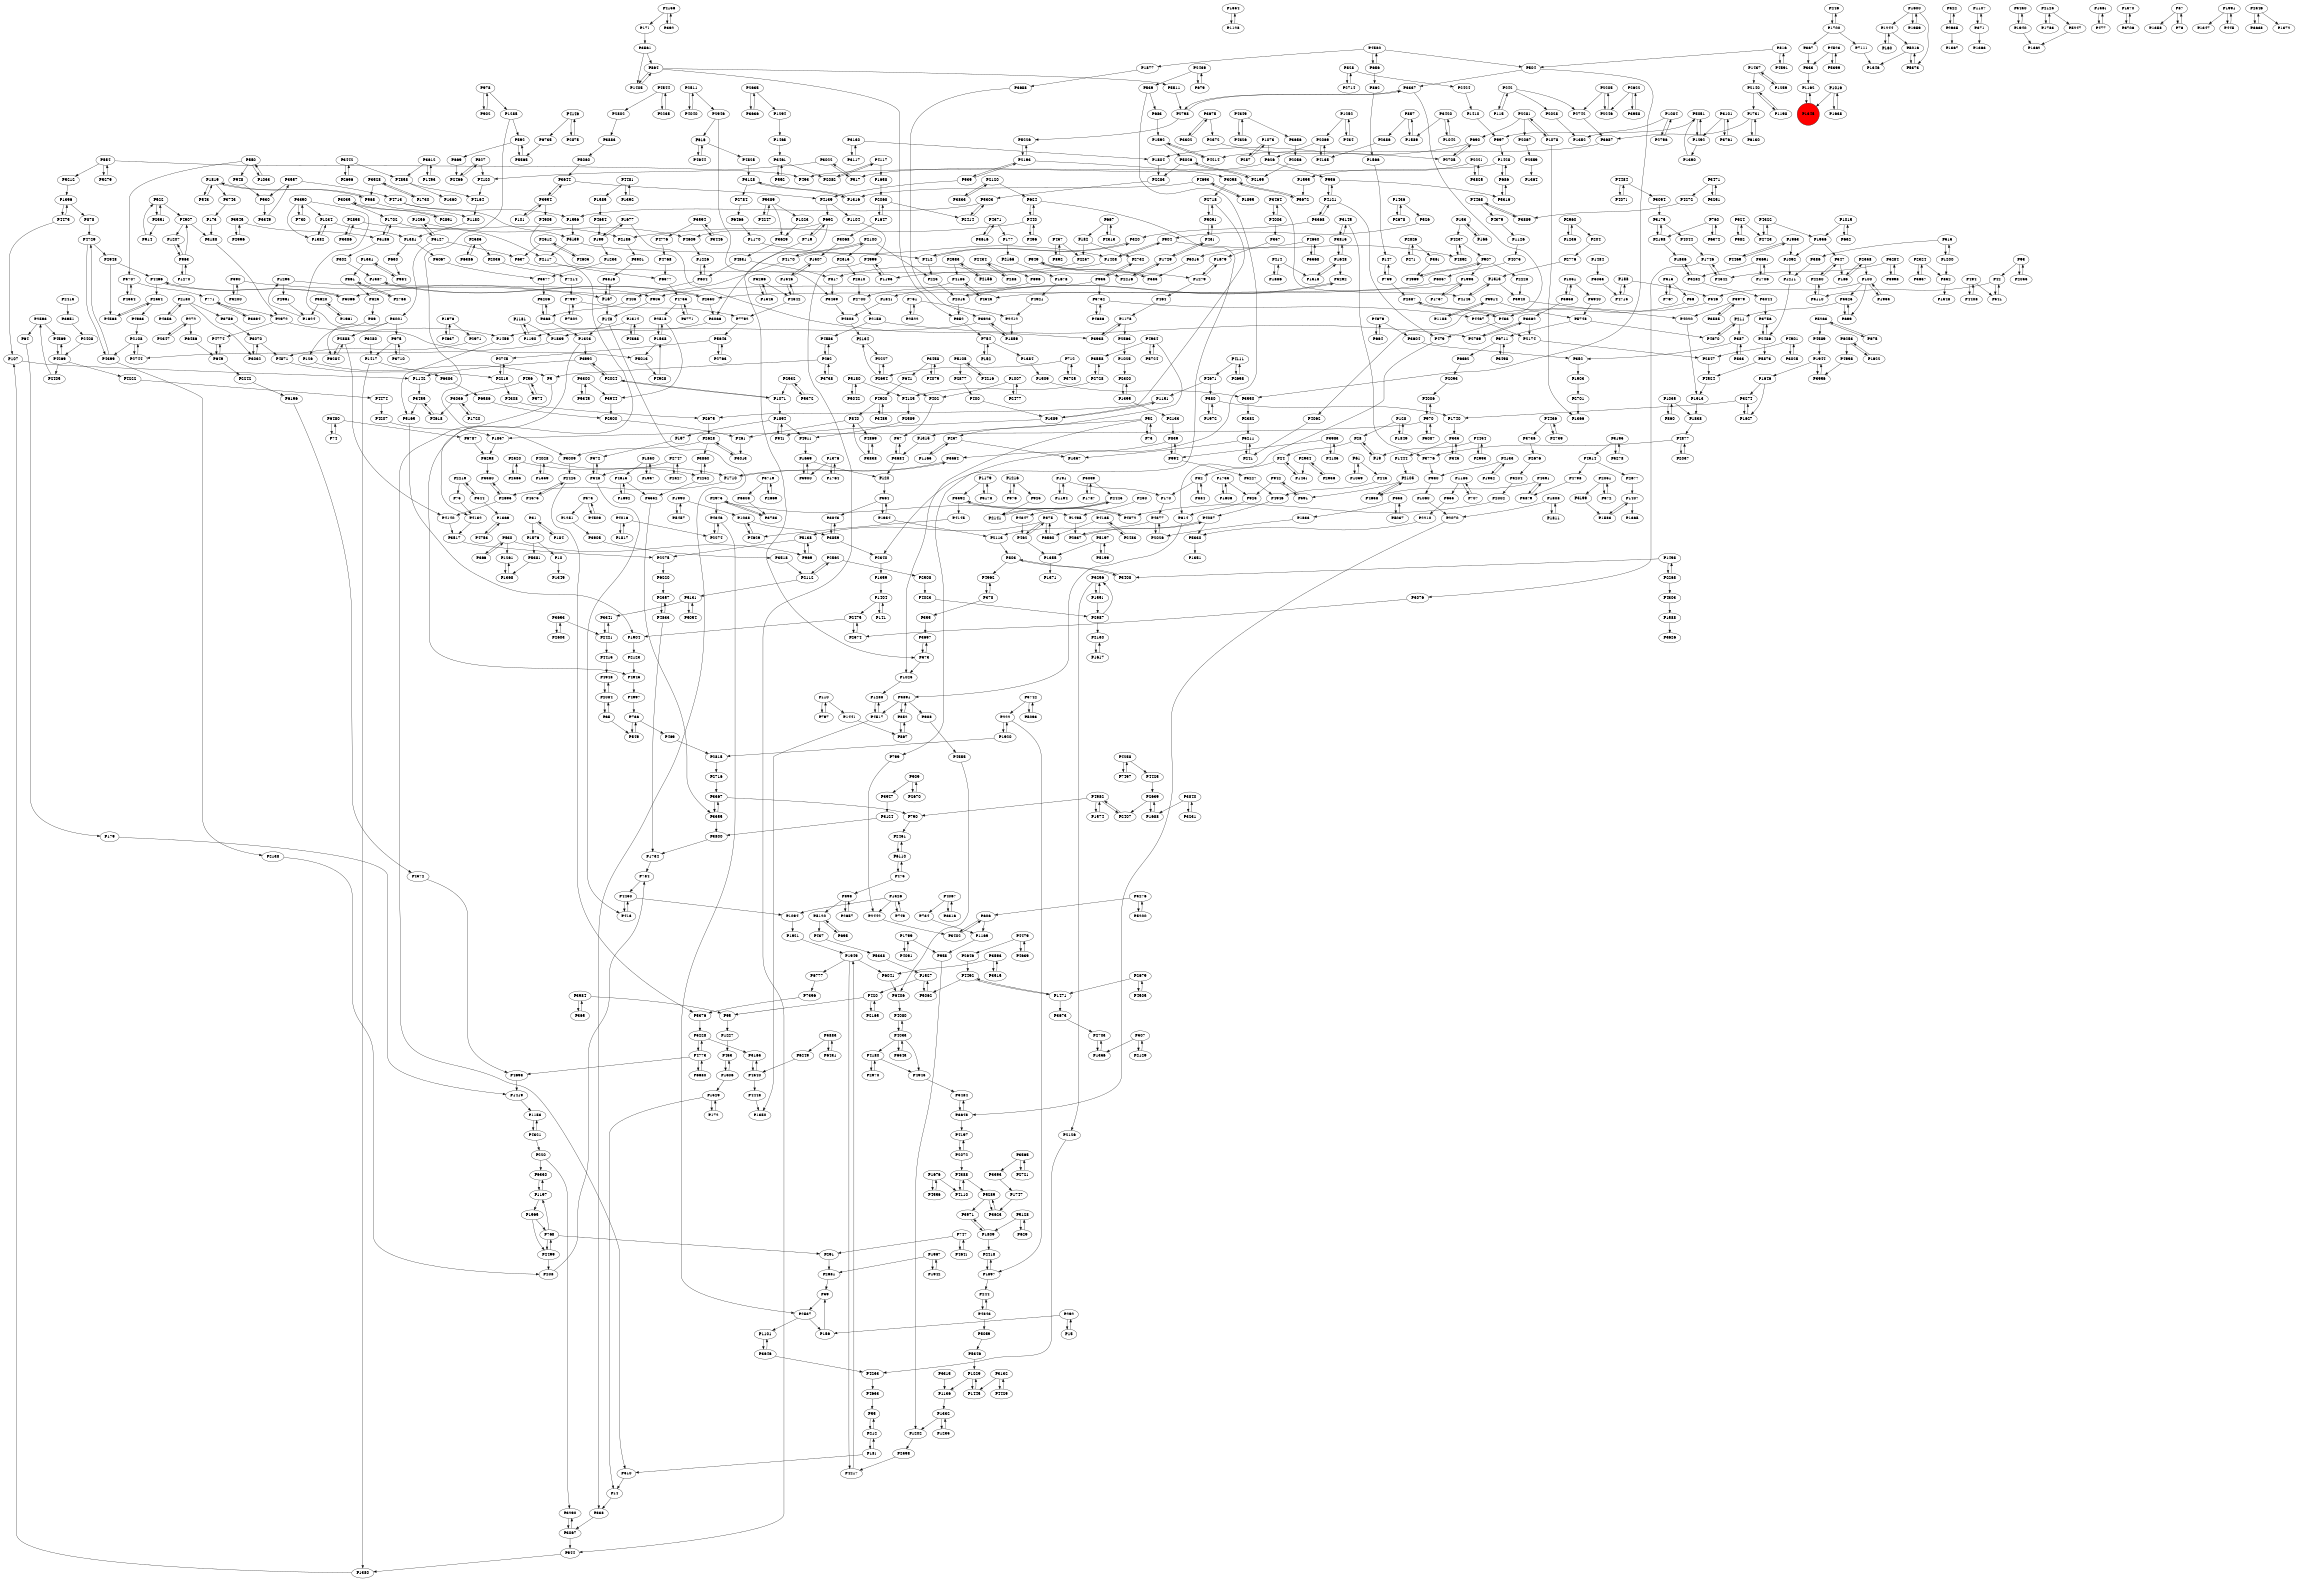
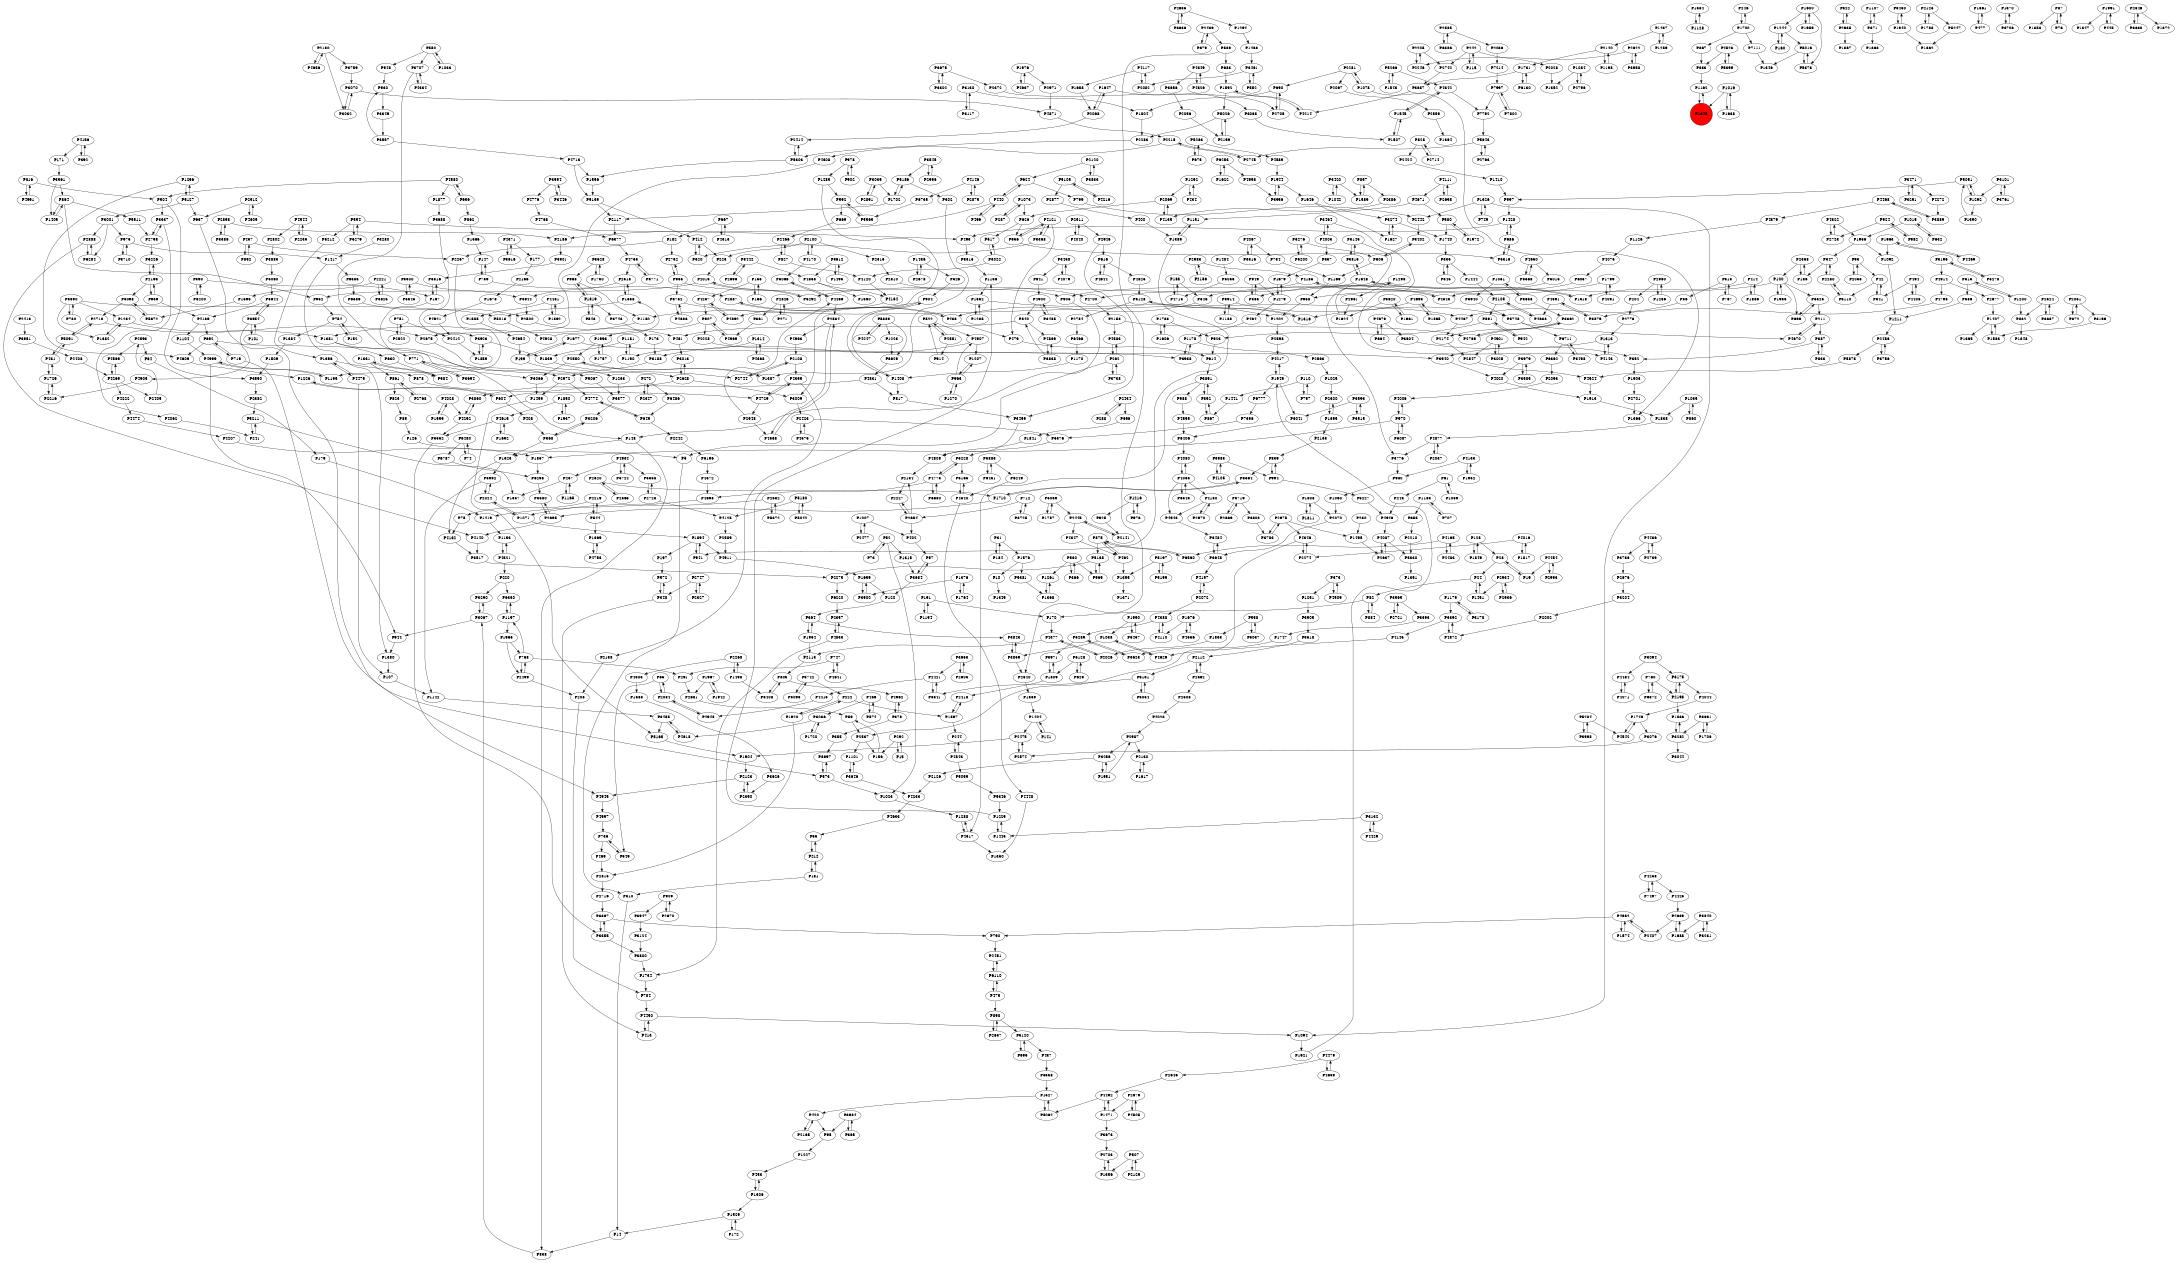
(1639, 189) -> (1638, 667)
none -> (966, 248)
(1766, 308) -> none
(1265, 487) -> (1354, 334)
none -> (746, 797)
